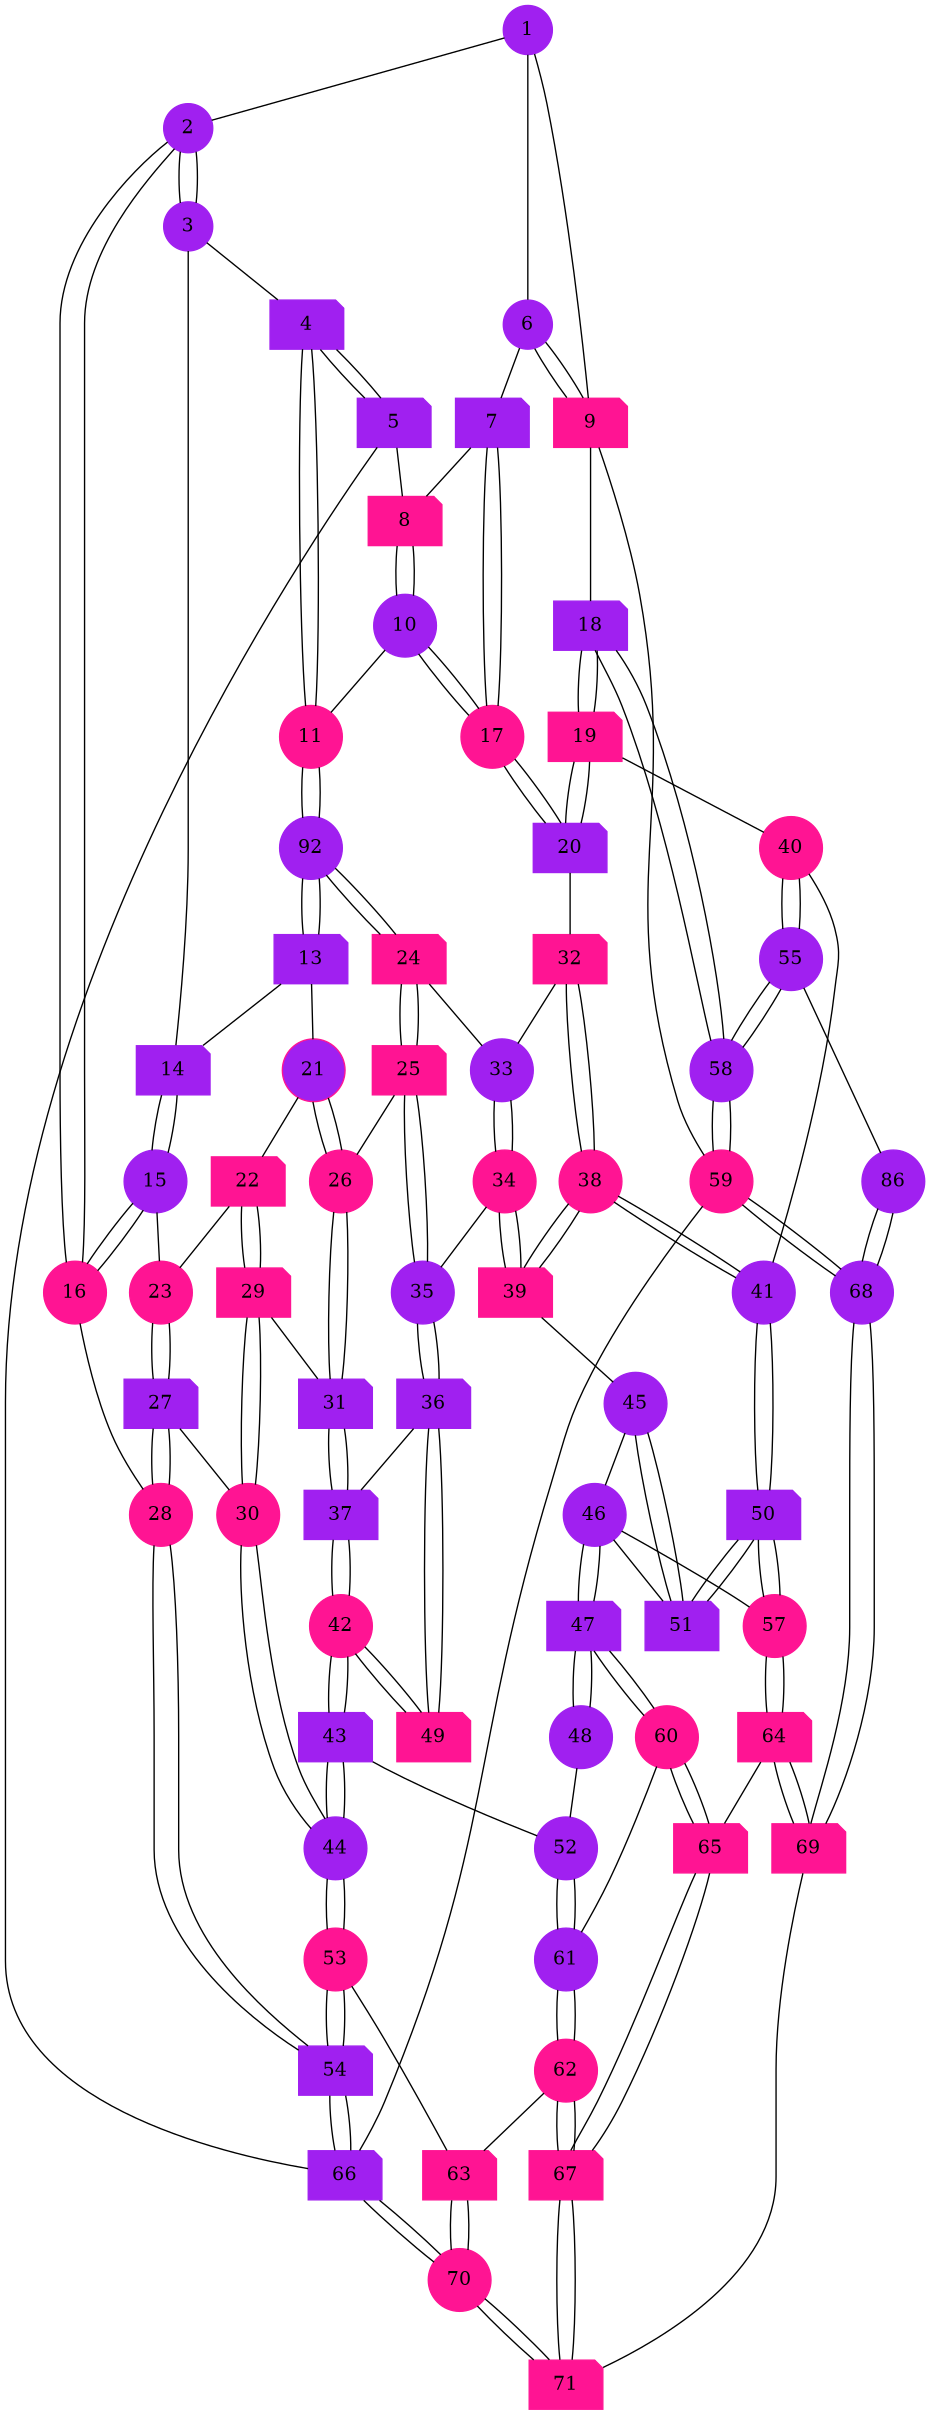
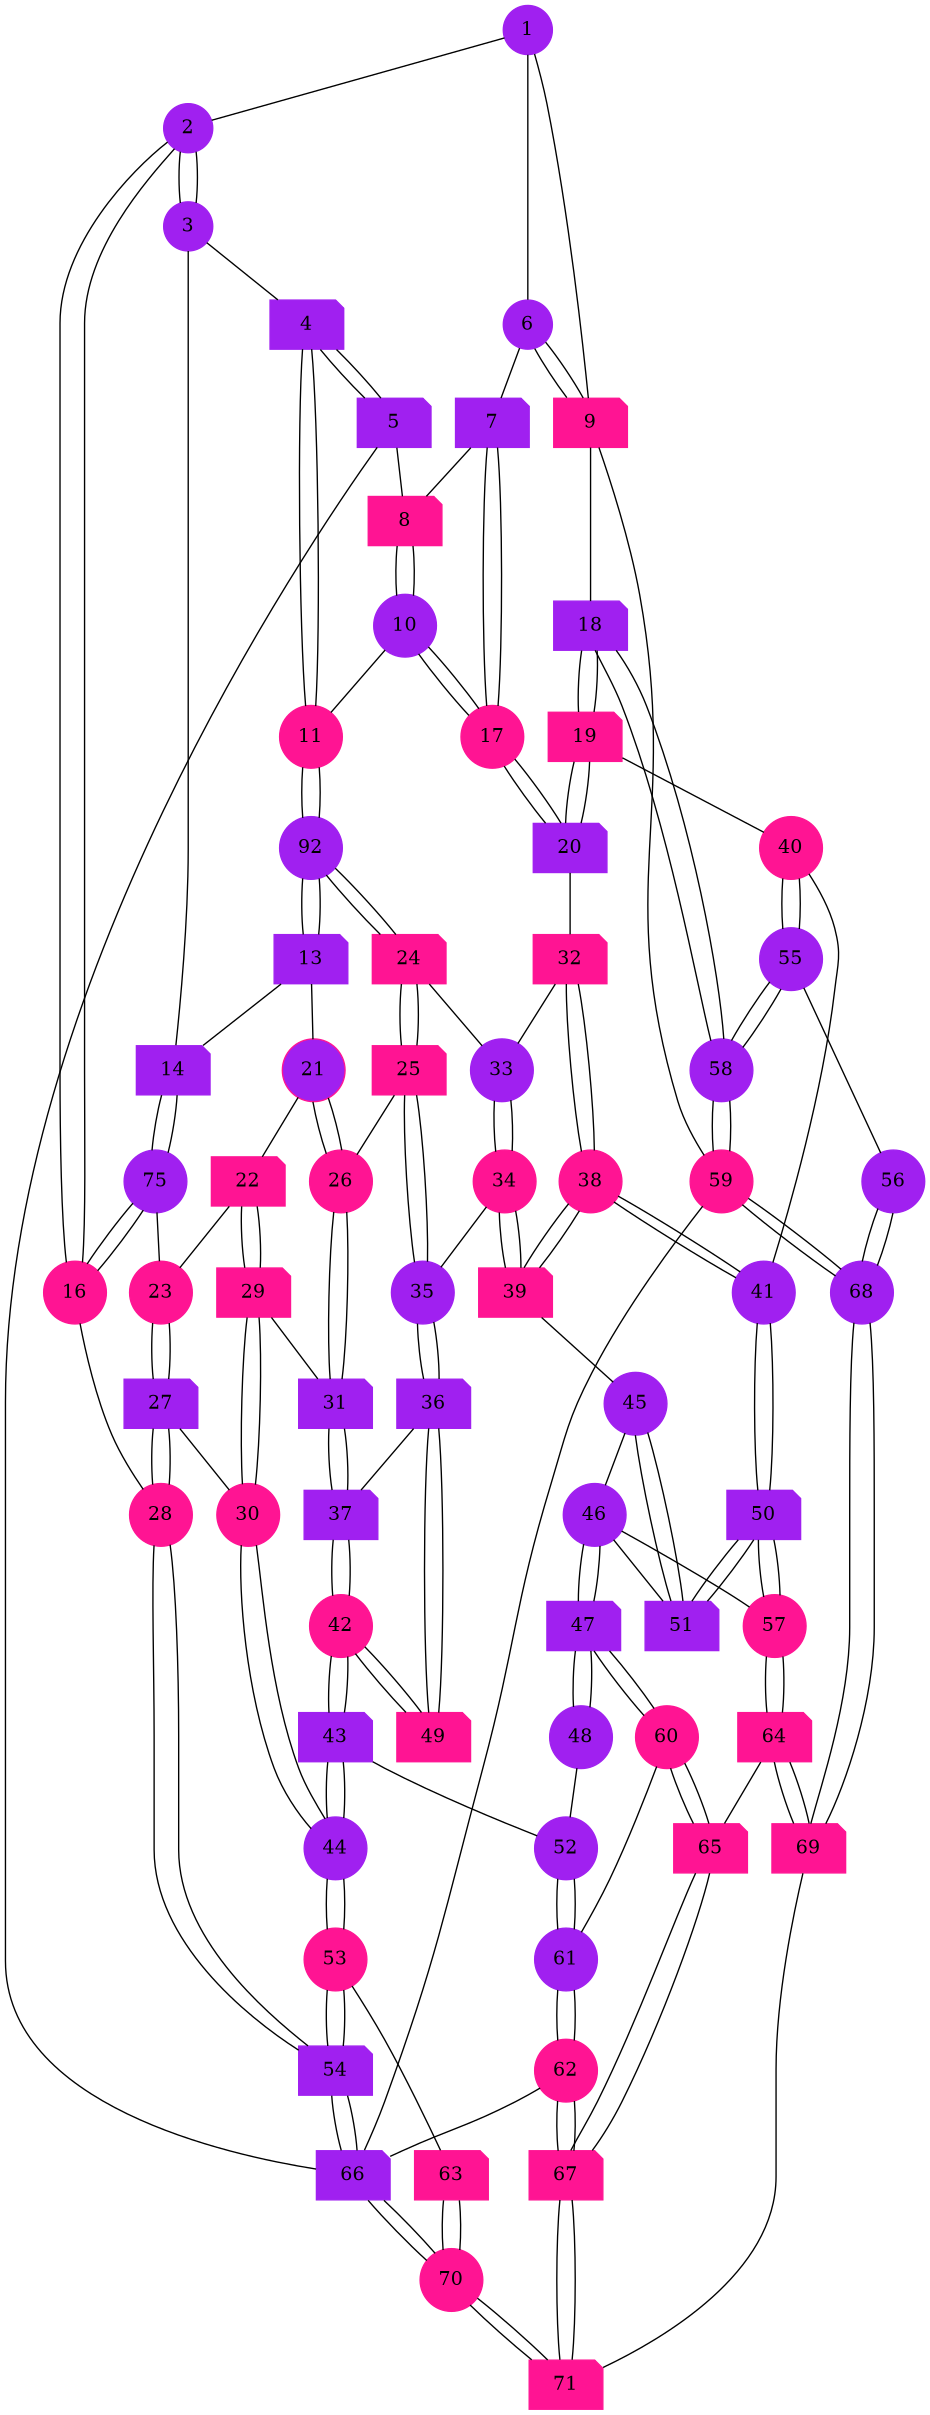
(155, 1181) -> (155, 1181)
(893, 1181) -> (893, 1181)
(514, 2122) -> (466, 2124)
